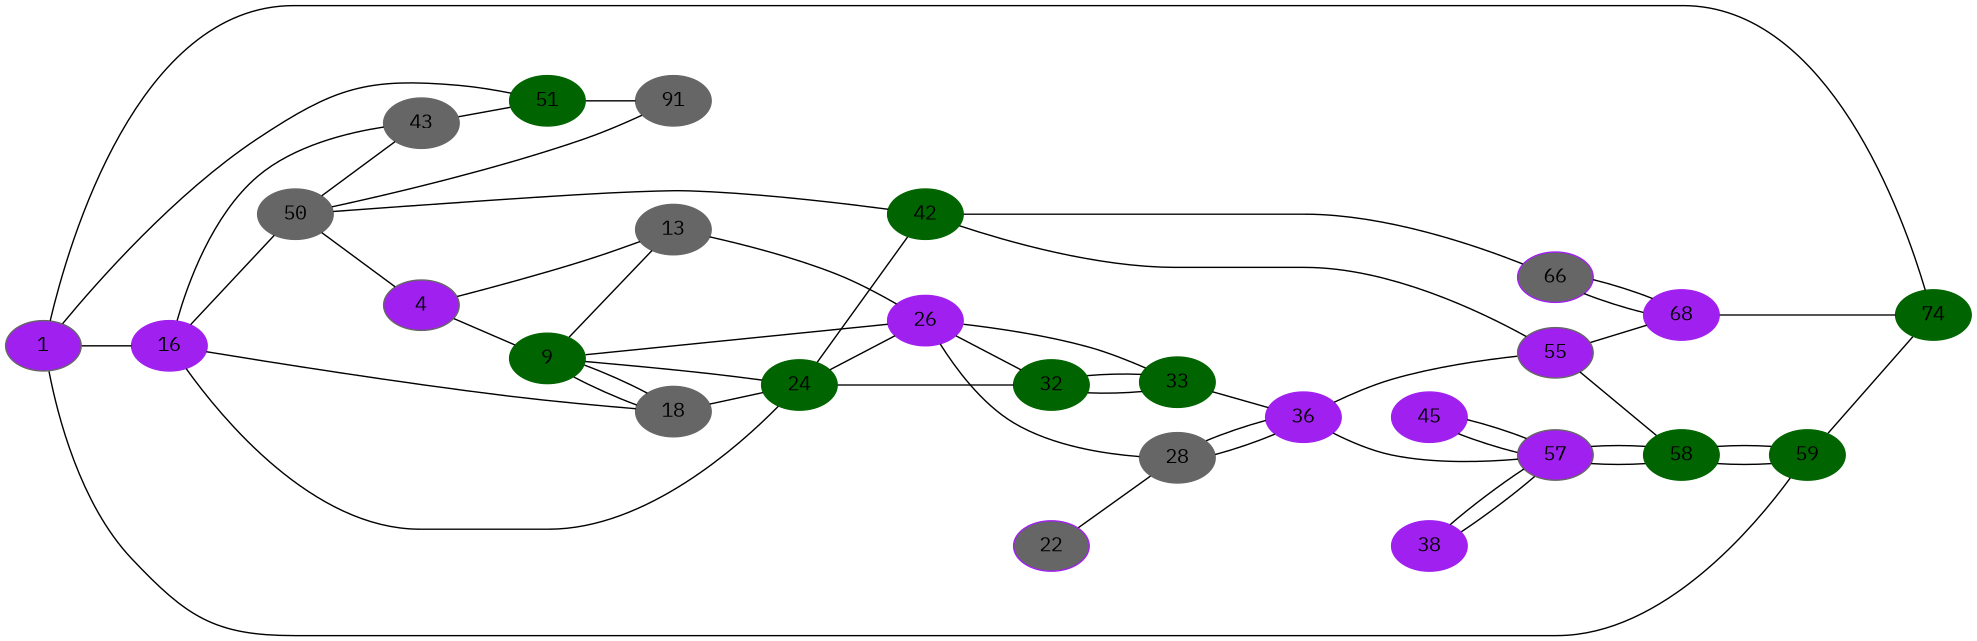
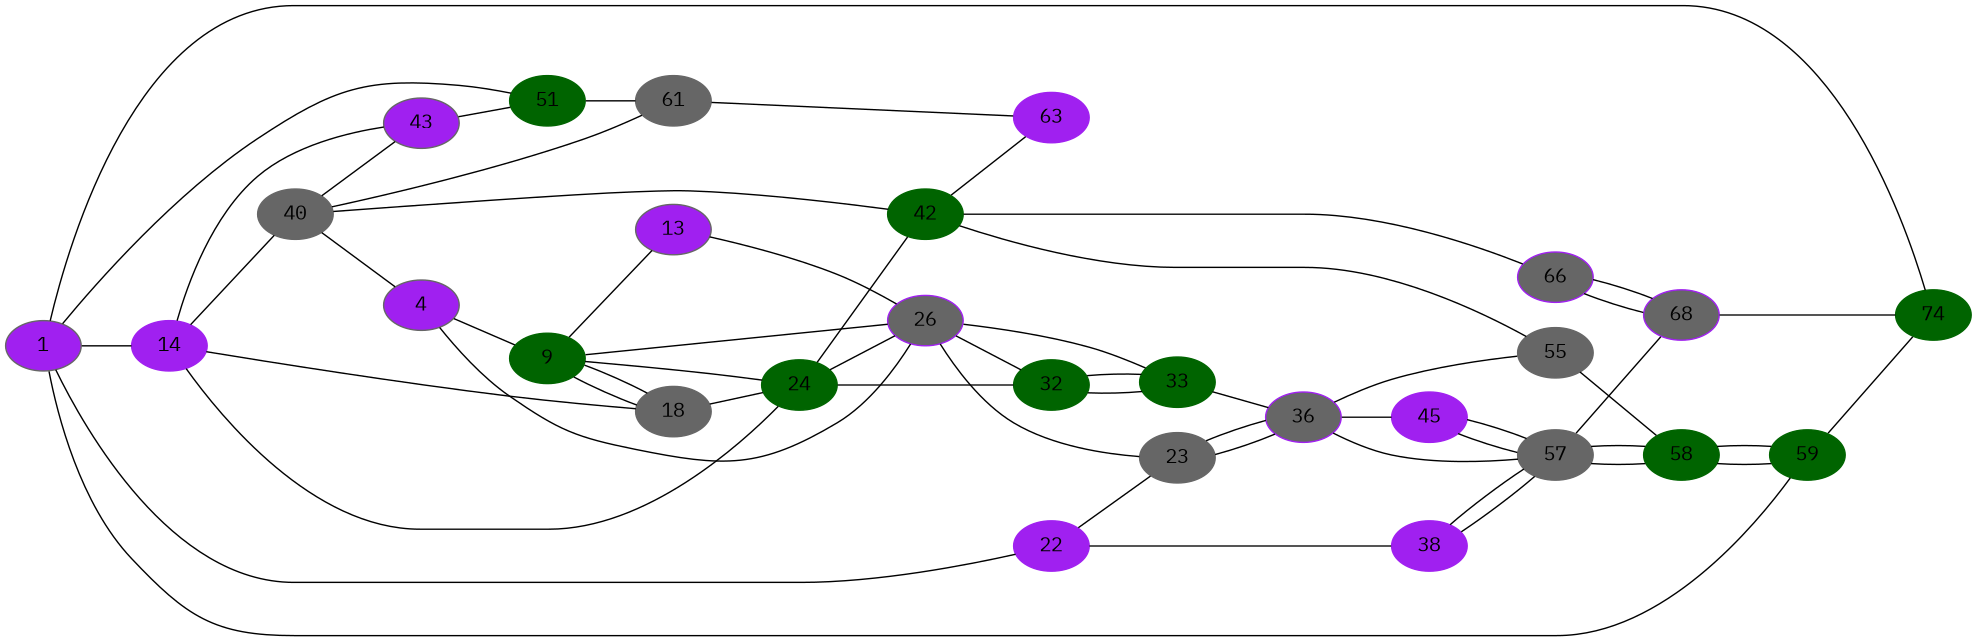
(673, 101) -> (673, 101)
none -> (1051, 118)
(421, 123) -> (421, 123)
(295, 214) -> (295, 214)
(673, 230) -> (673, 230)
(549, 271) -> (676, 457)
(1681, 315) -> (1681, 315)
(925, 321) -> (925, 321)
(1619, 334) -> (1618, 385)
(169, 346) -> (169, 346)
(1555, 353) -> (1555, 353)
(1303, 417) -> (1303, 417)
none -> (1367, 417)
(1555, 455) -> (1555, 455)
(1177, 458) -> (1177, 458)
(1051, 546) -> (1051, 546)
none -> (1240, 546)
none -> (489, 582)
